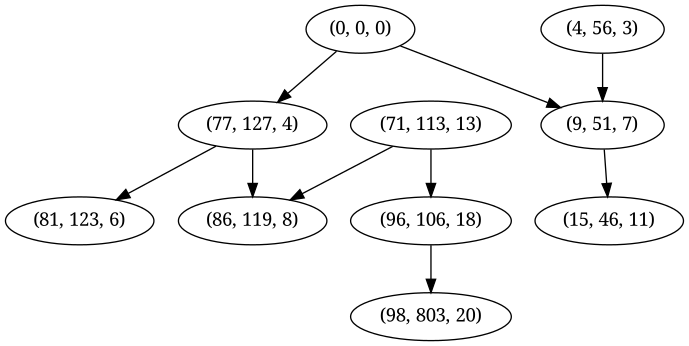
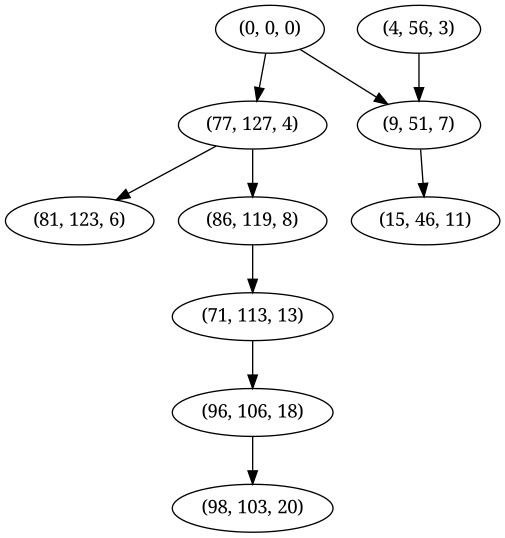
(347, 170) -> (253, 262)
(431, 317) -> (253, 508)
